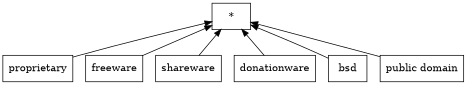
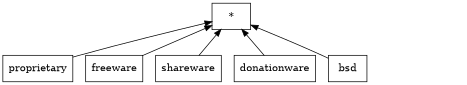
(422, 69) -> none
